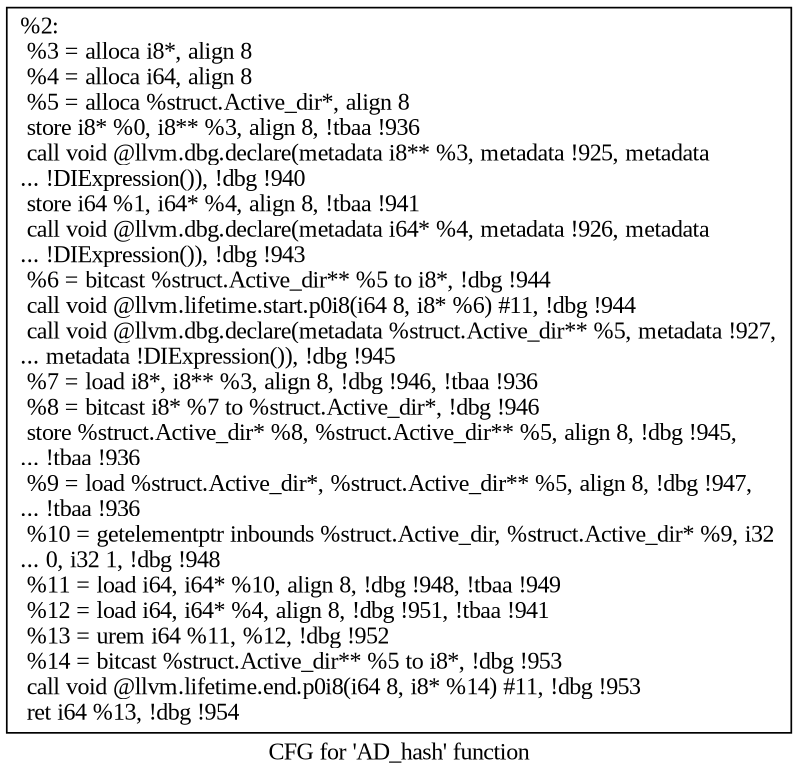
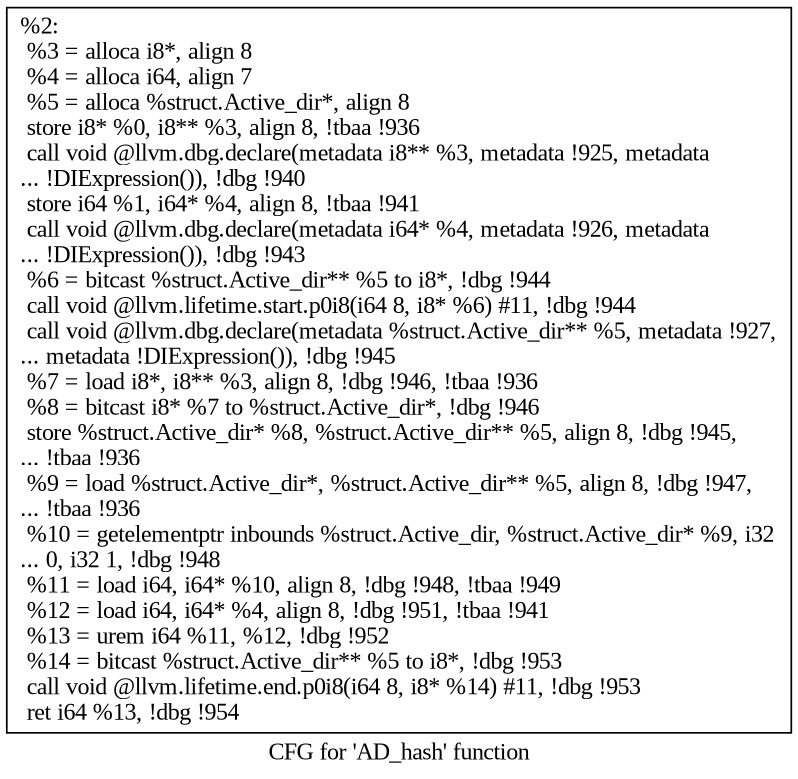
(136, 77) -> (136, 77)
